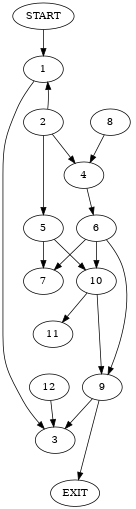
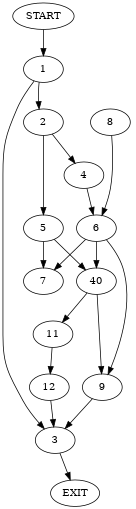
(48, 99) -> (39, 92)
(99, 145) -> (112, 173)
(96, 281) -> (96, 281)
none -> (51, 357)
(90, 436) -> (64, 463)
